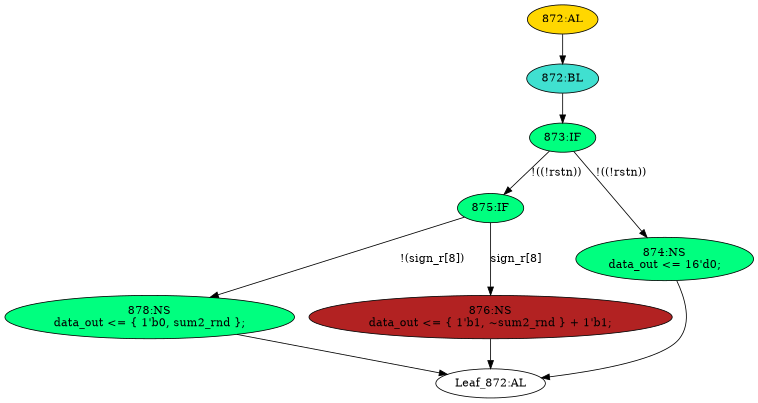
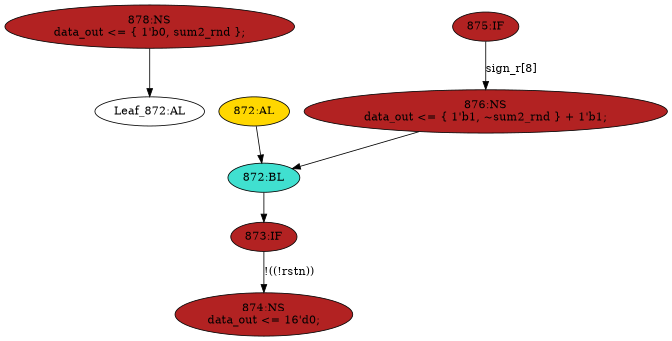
(563, 138) -> (264, 237)
(530, 170) -> none
(491, 208) -> (486, 27)
(341, 256) -> none
(665, 259) -> (264, 314)
(150, 317) -> (150, 27)
(491, 350) -> (359, 149)
(646, 357) -> none
